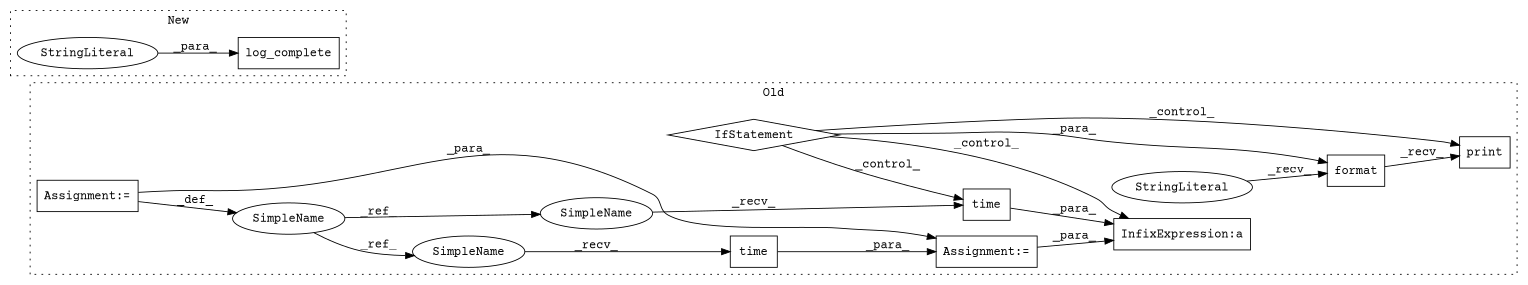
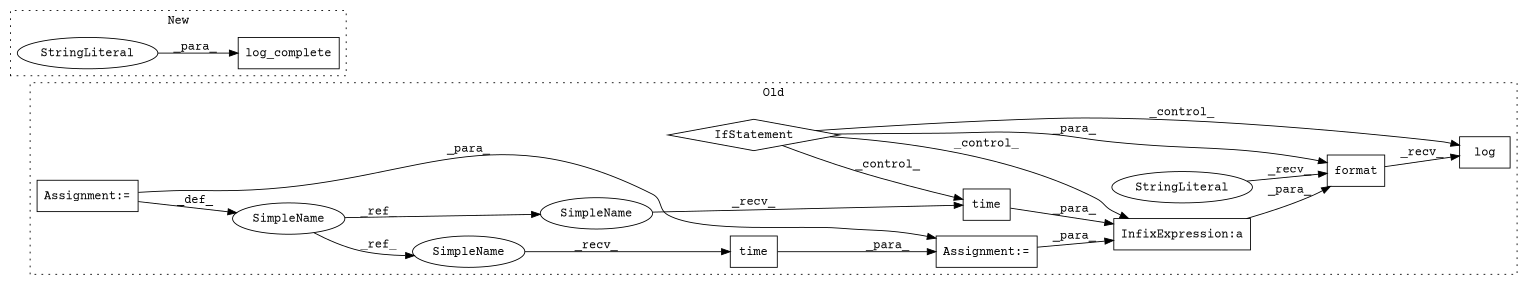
(1485, 152) -> (1485, 152)
none -> (1285, 206)
